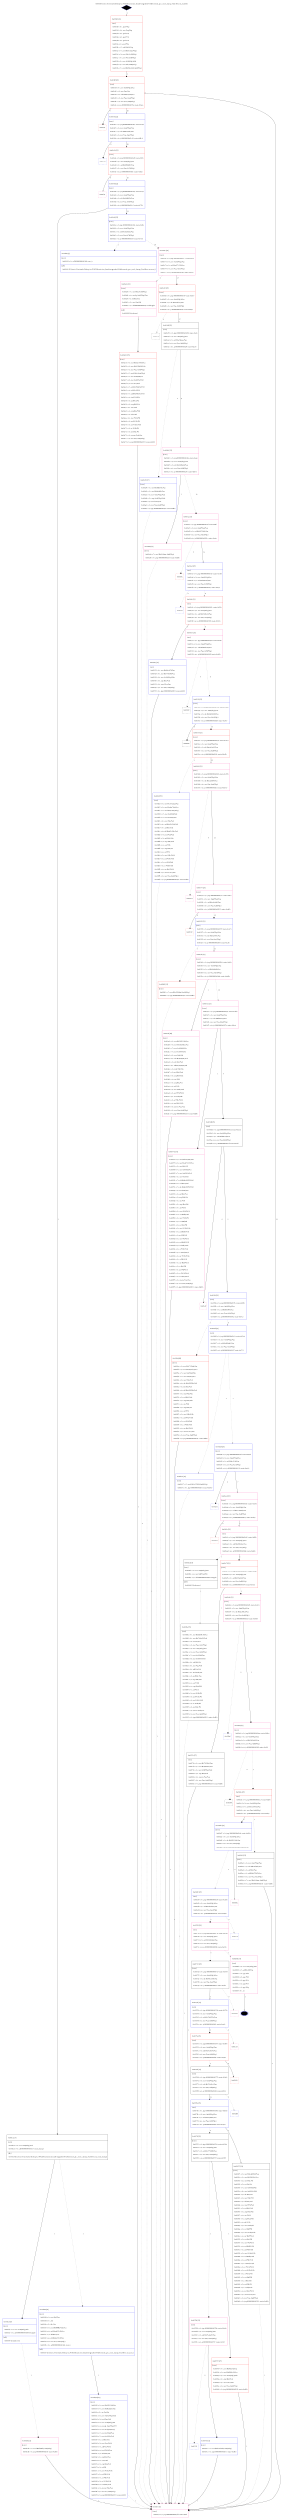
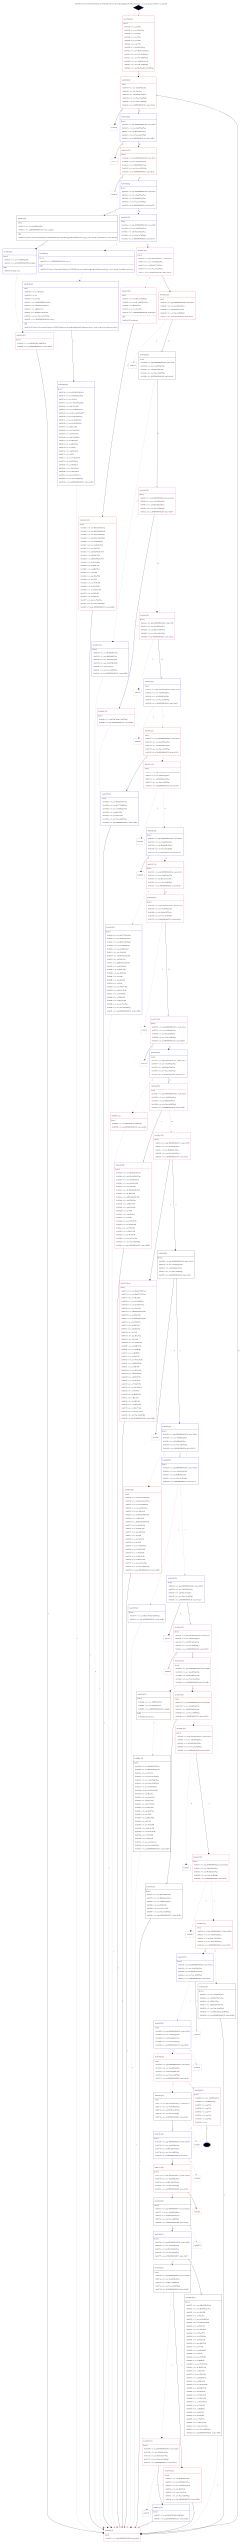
(71, 2233) -> (81, 276)
